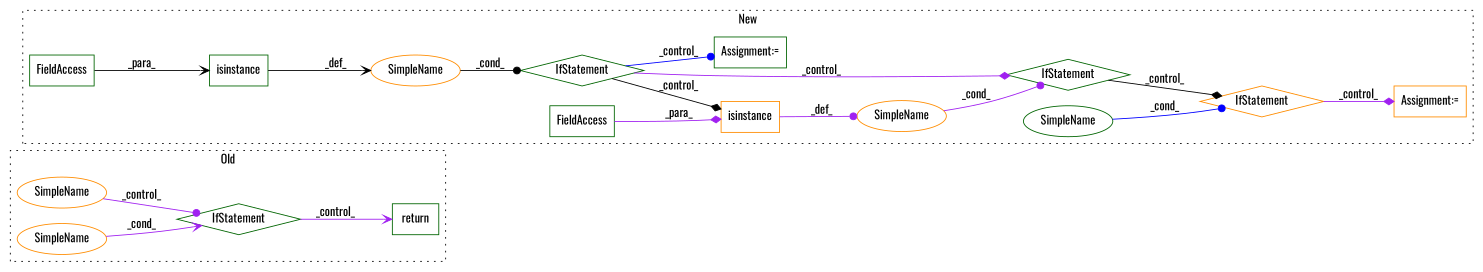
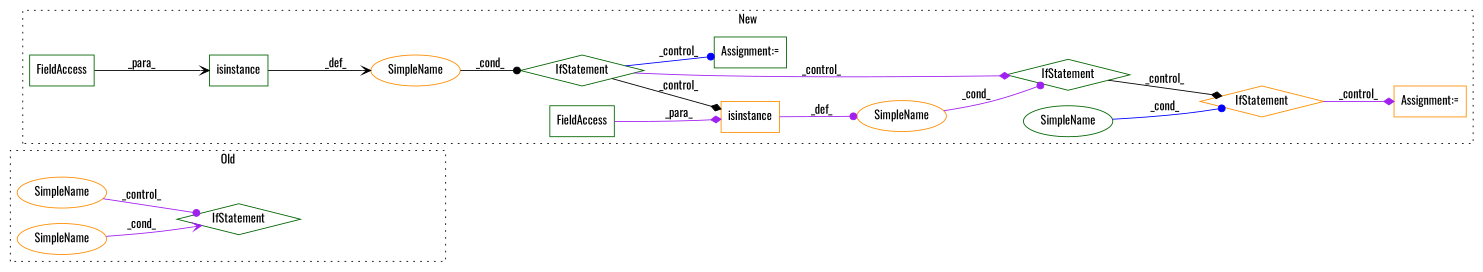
(416, 219) -> none
